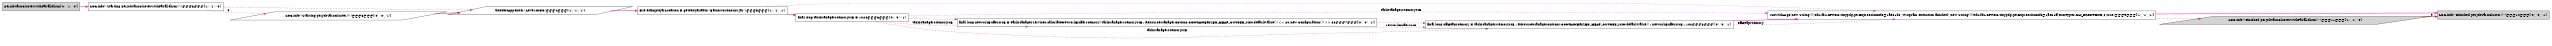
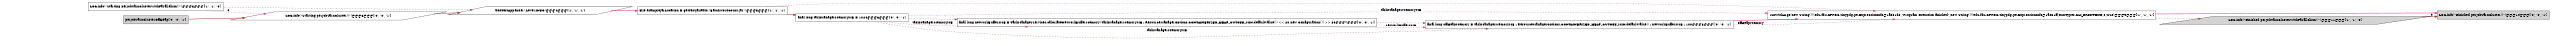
(41, 7) -> none
none -> (156, 20)
